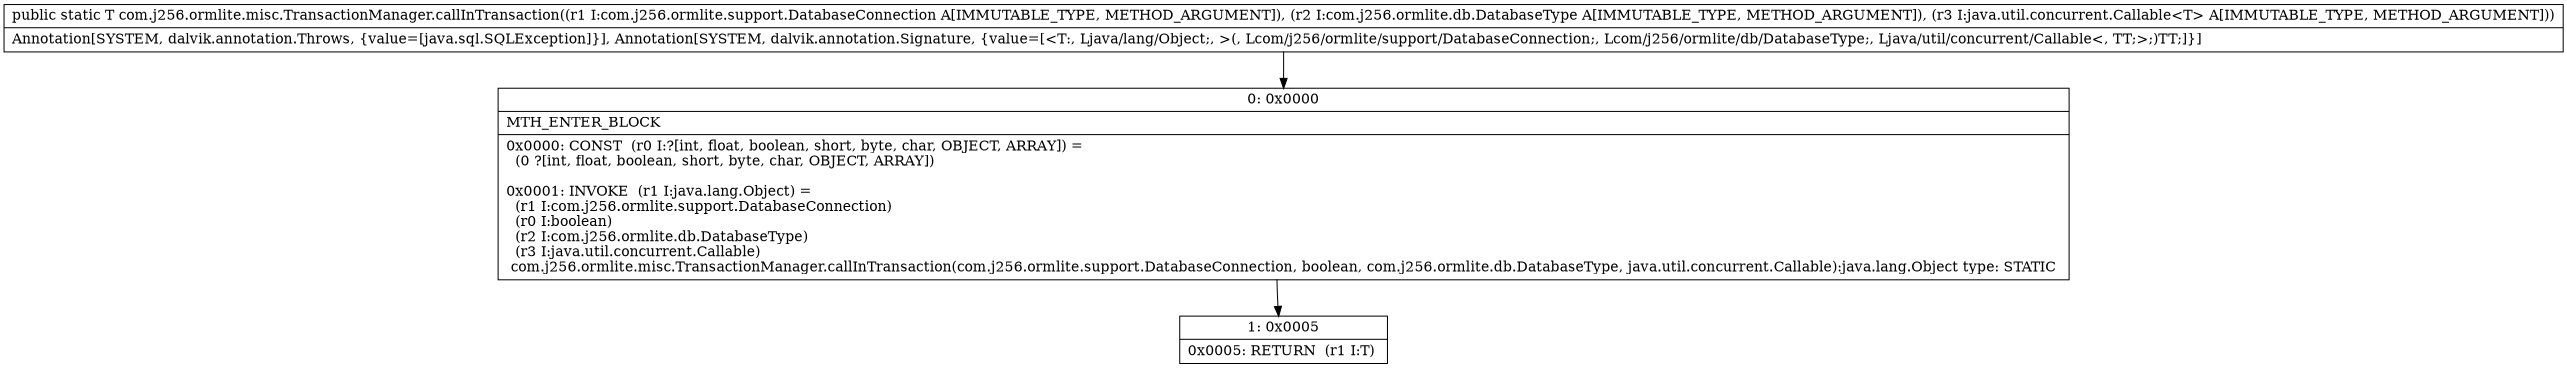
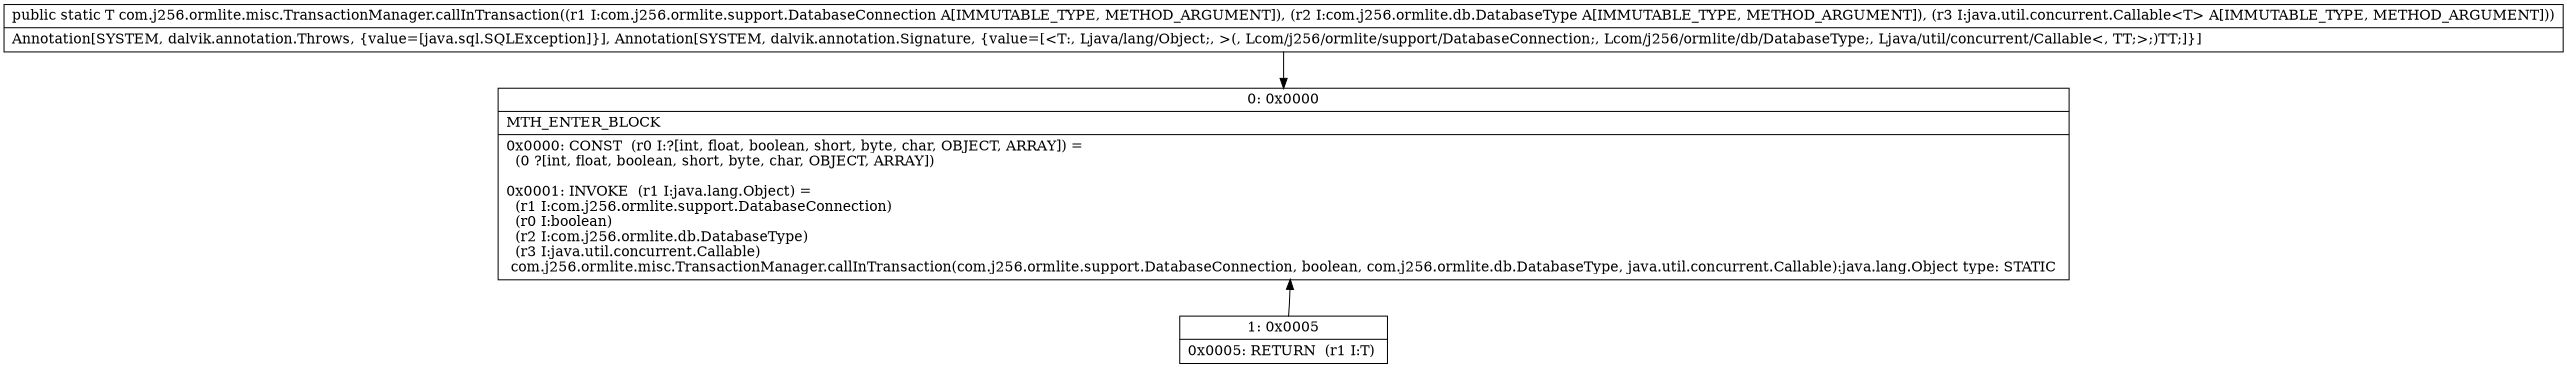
(1277, 293) -> (1289, 303)
